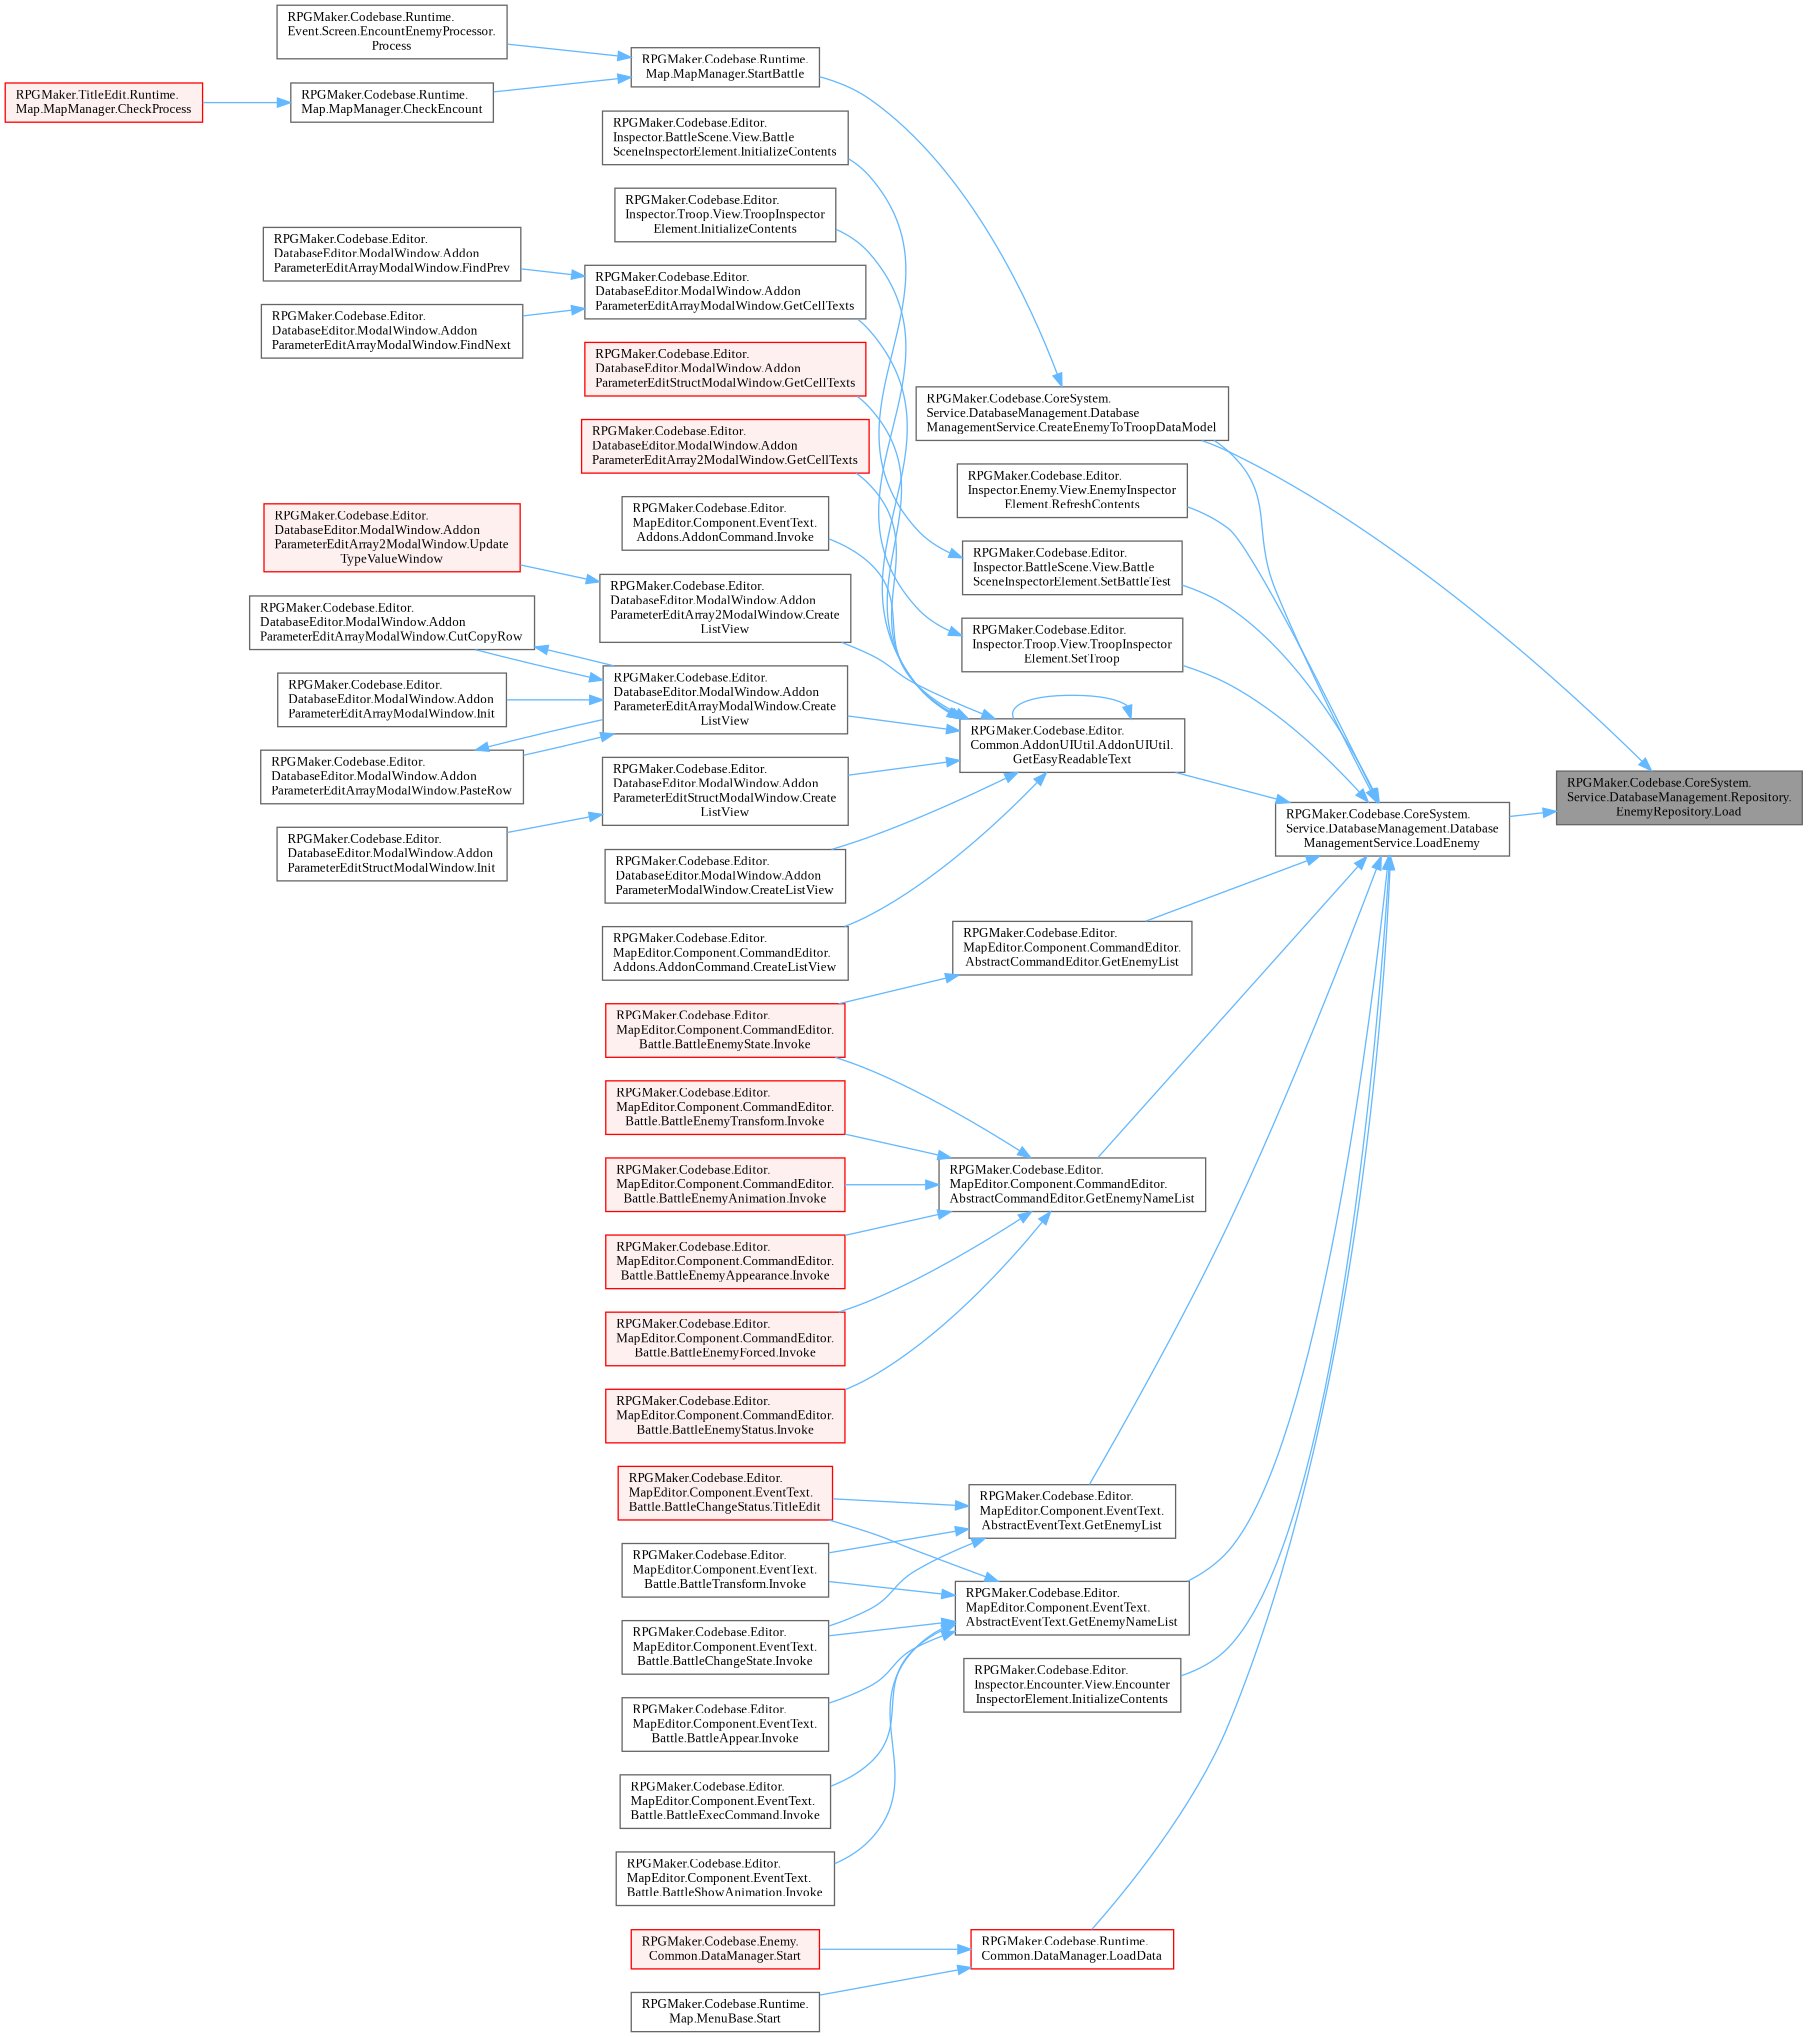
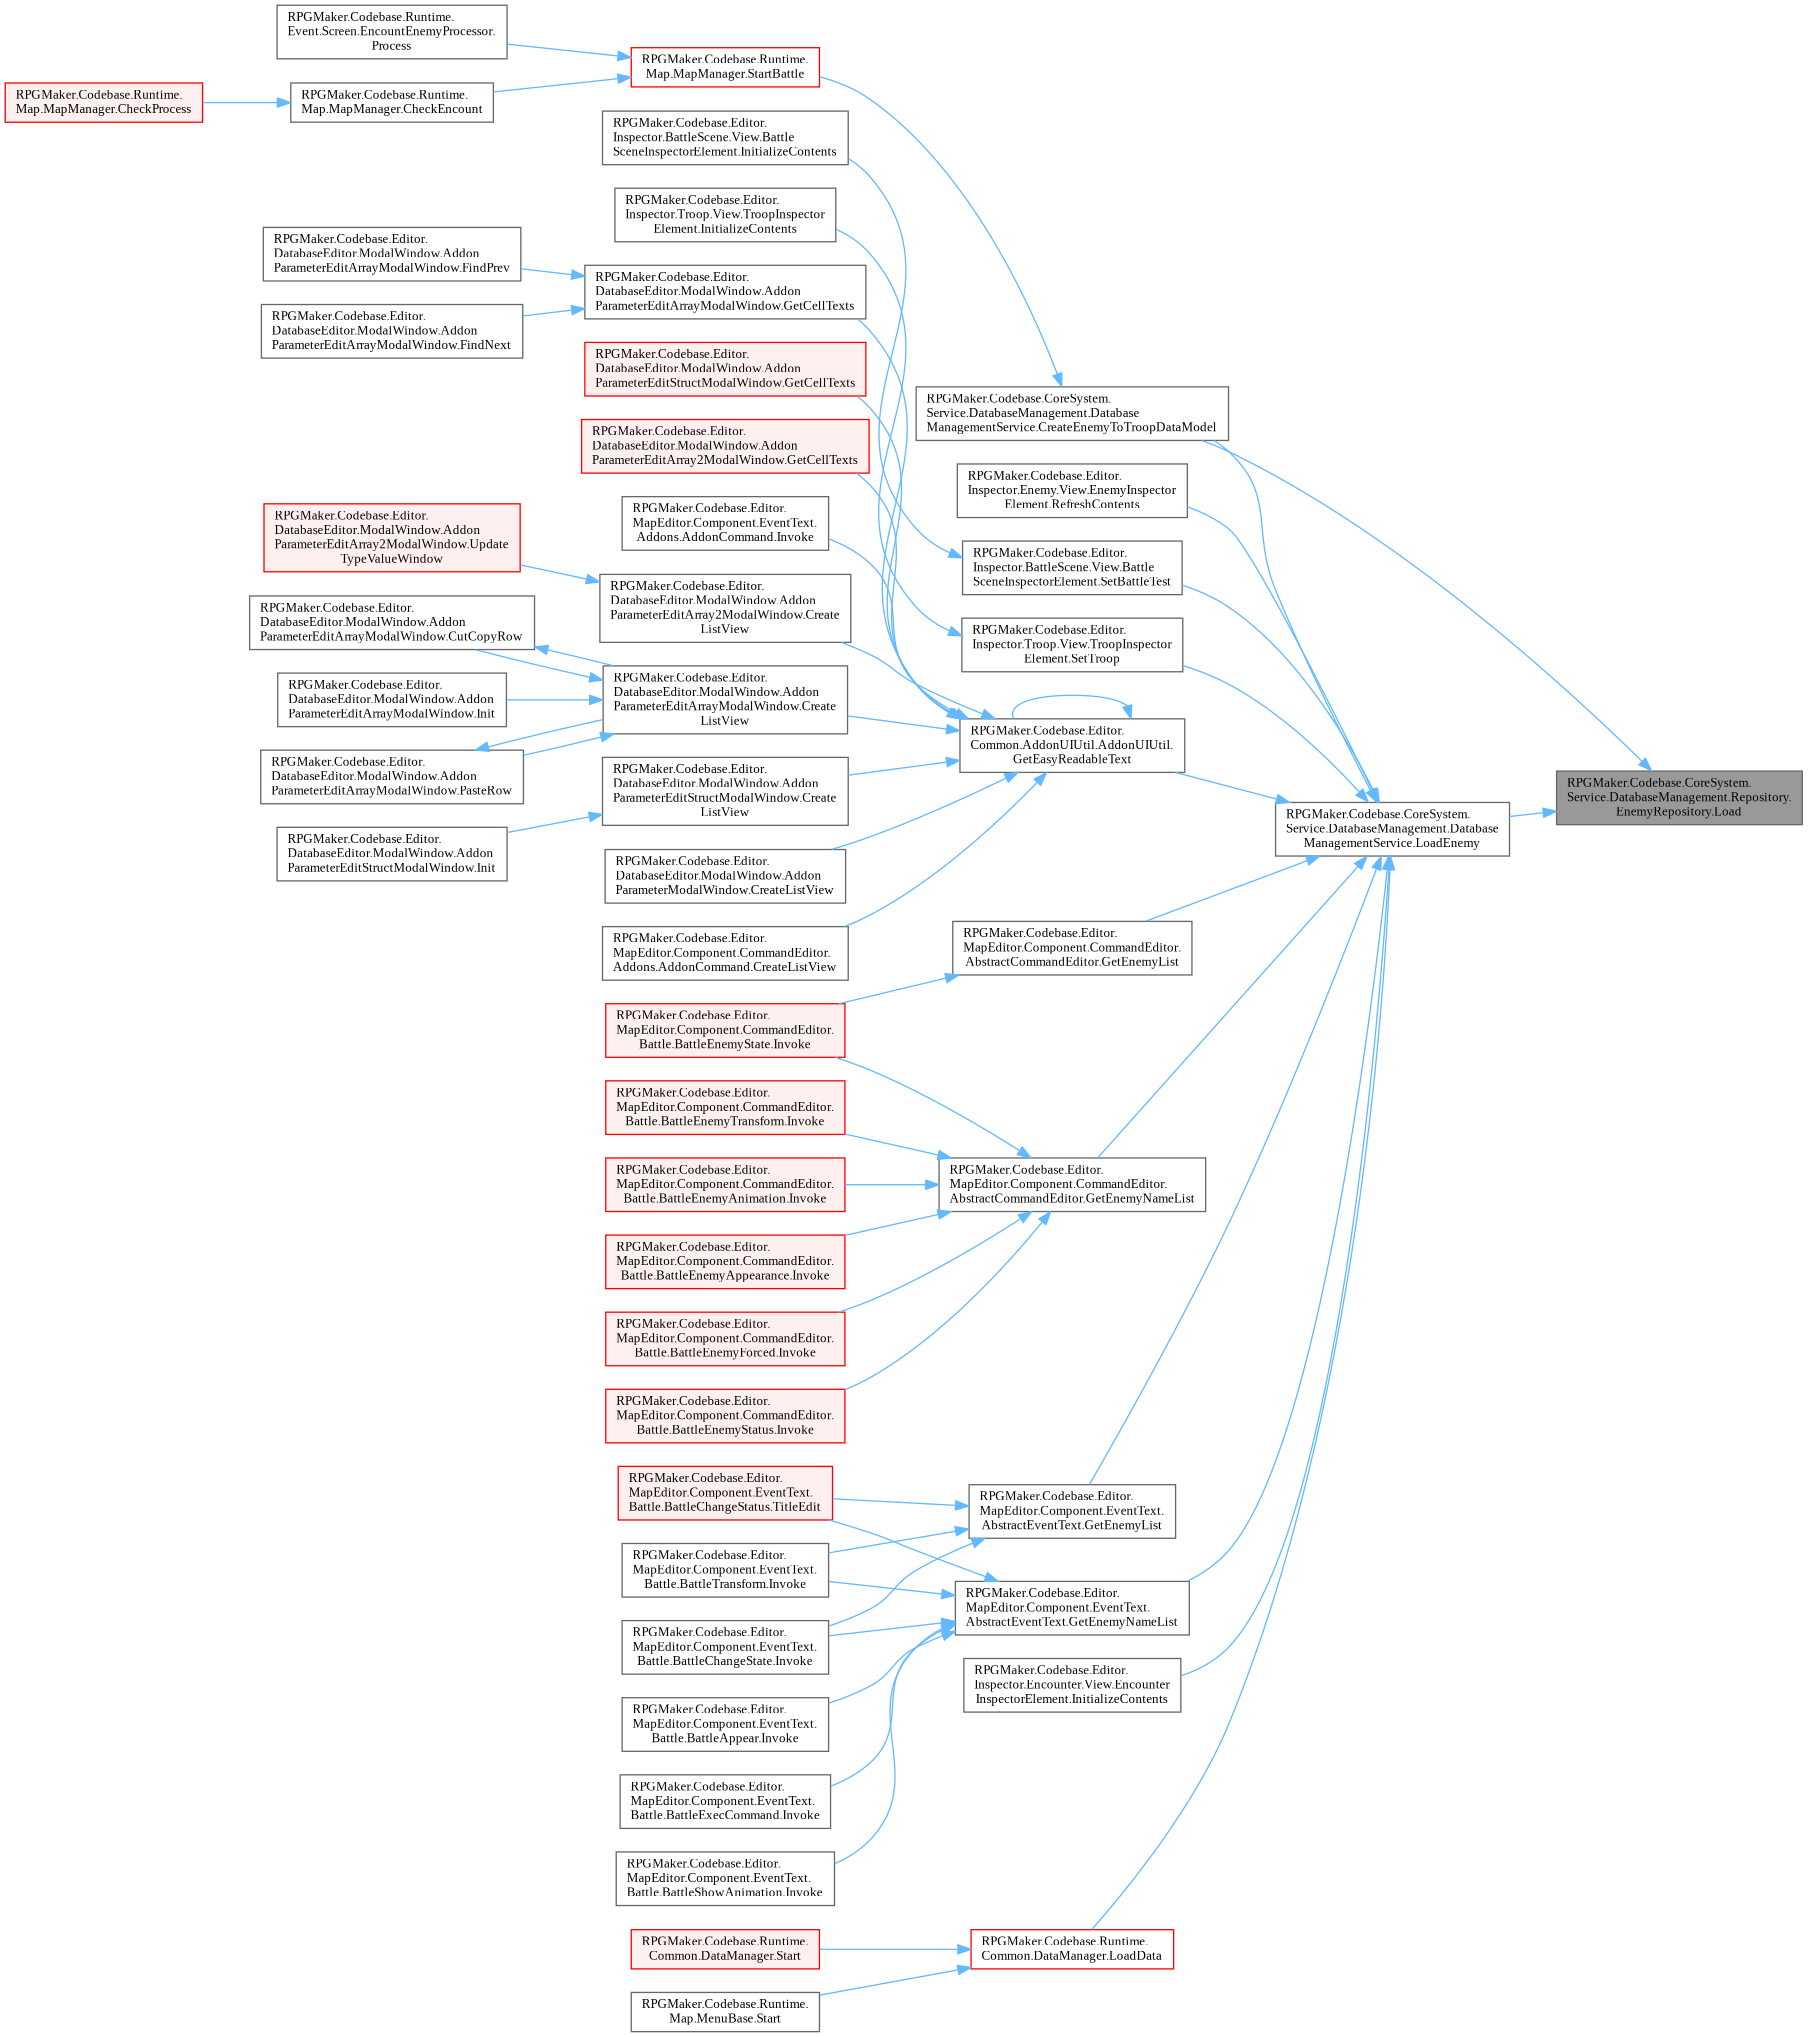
(725, 67) -> (725, 67)
(104, 103) -> (104, 103)
(725, 1949) -> (725, 1949)
